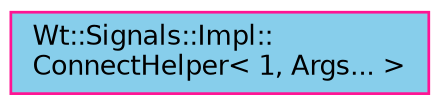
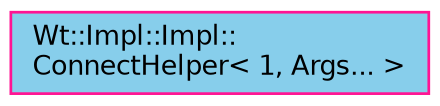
(220, 53) -> (220, 53)
